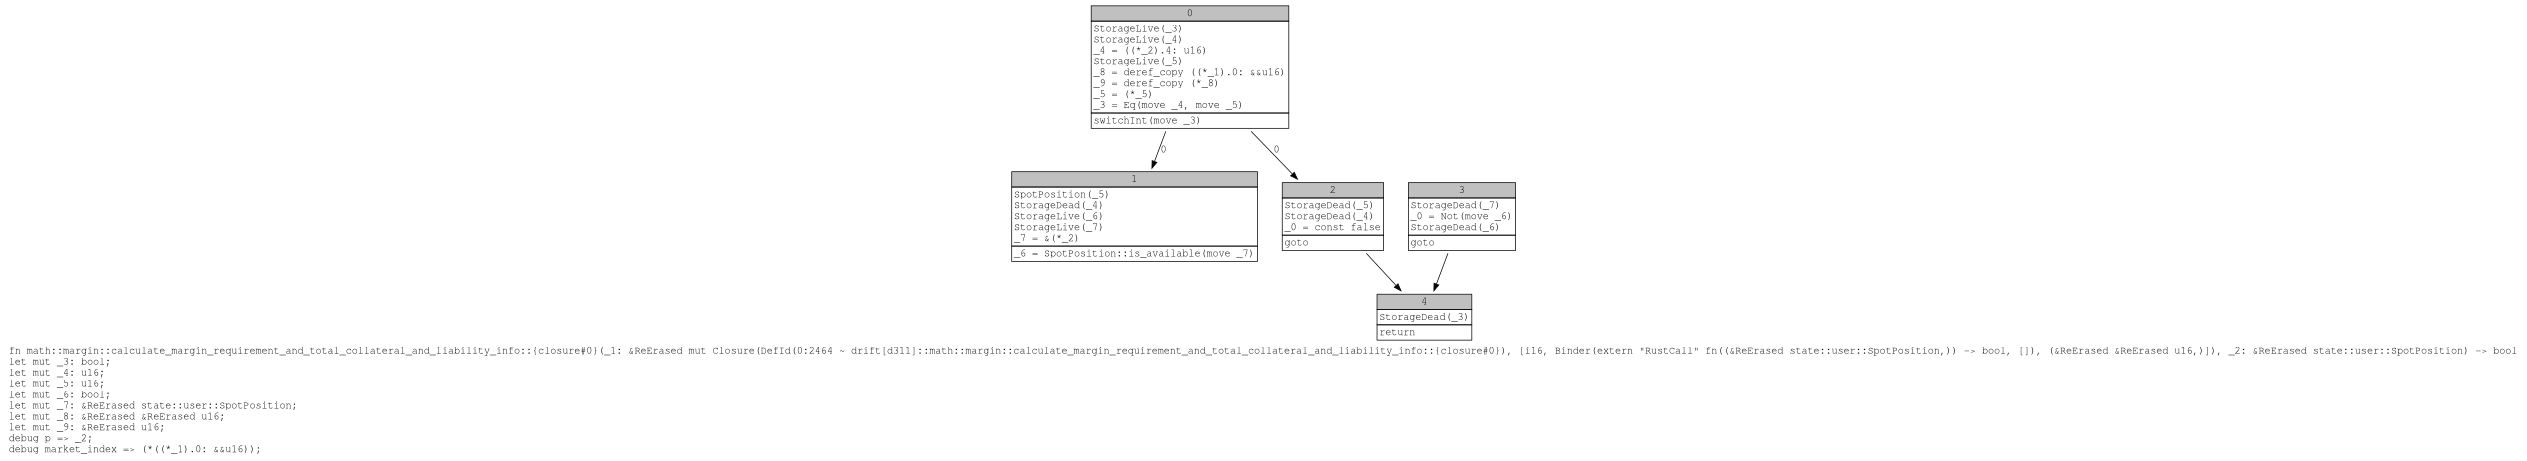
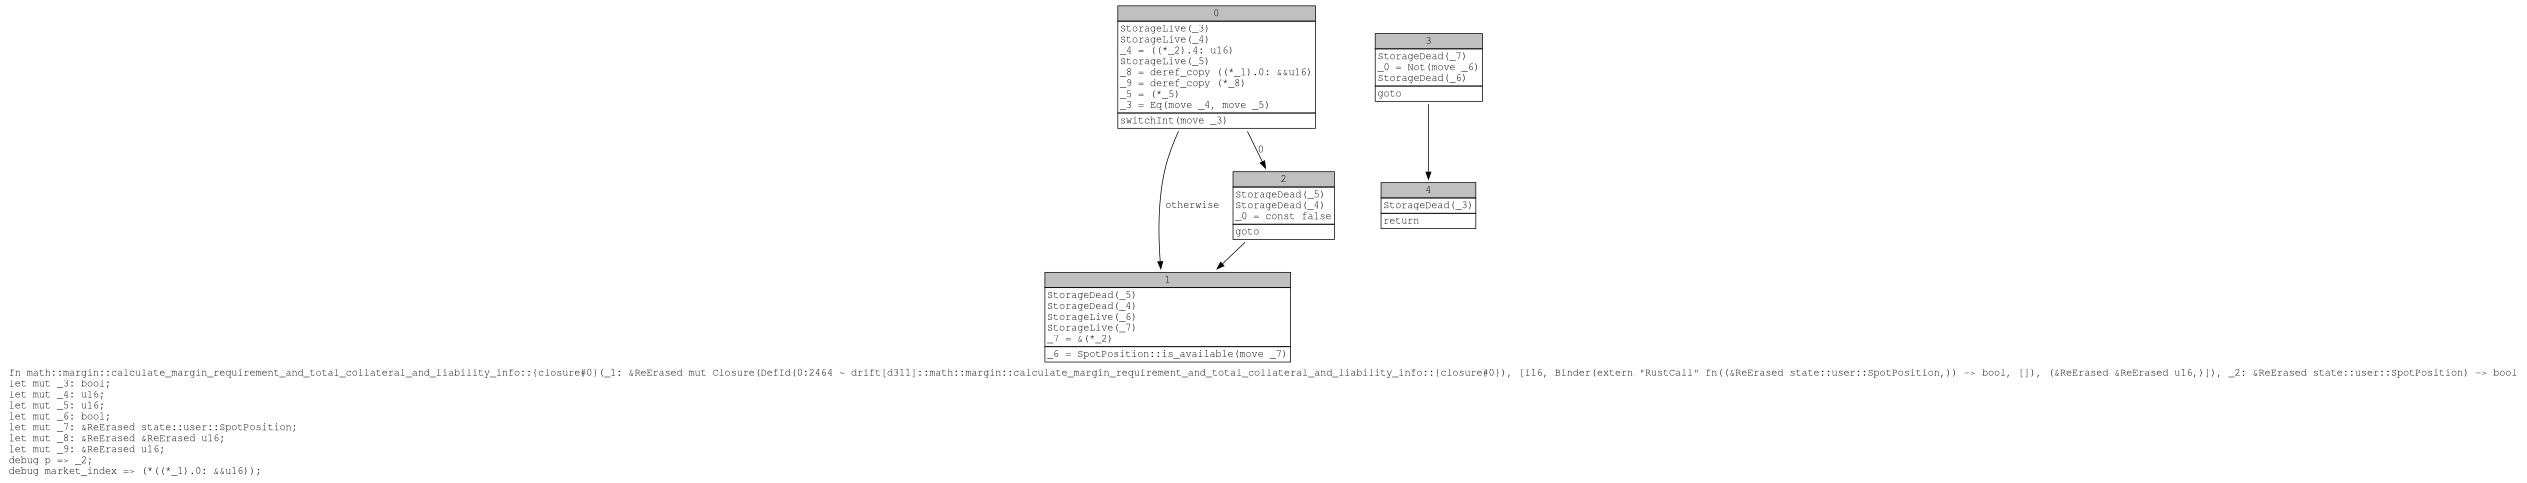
(1164, 150) -> (1193, 205)
(1062, 194) -> (1092, 295)
(1381, 269) -> (1234, 253)
